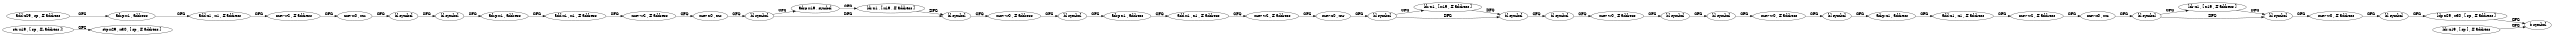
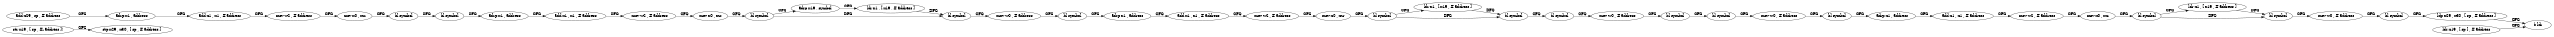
(2538, 25) -> (2538, 25)
